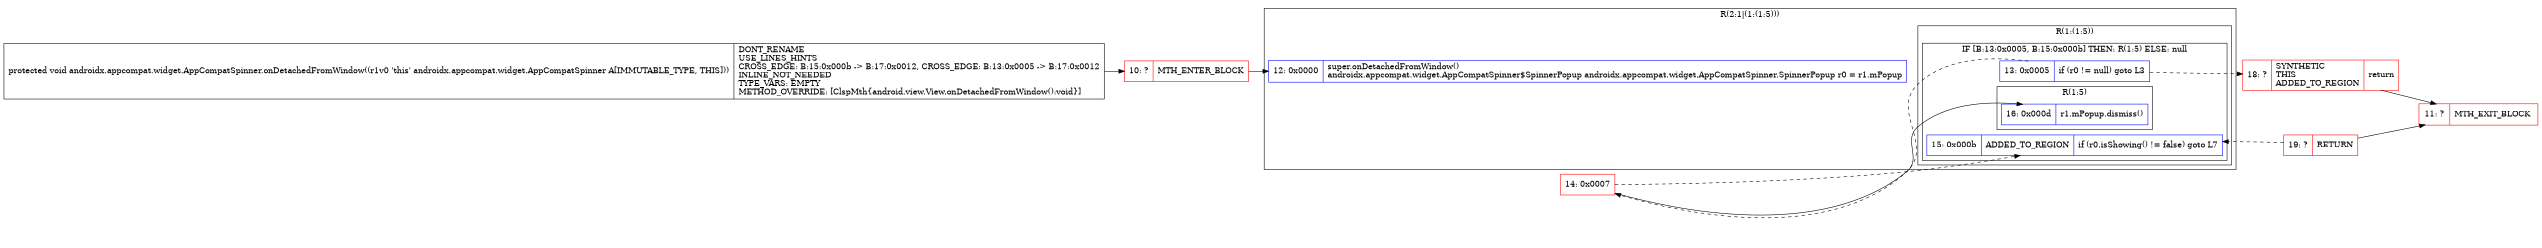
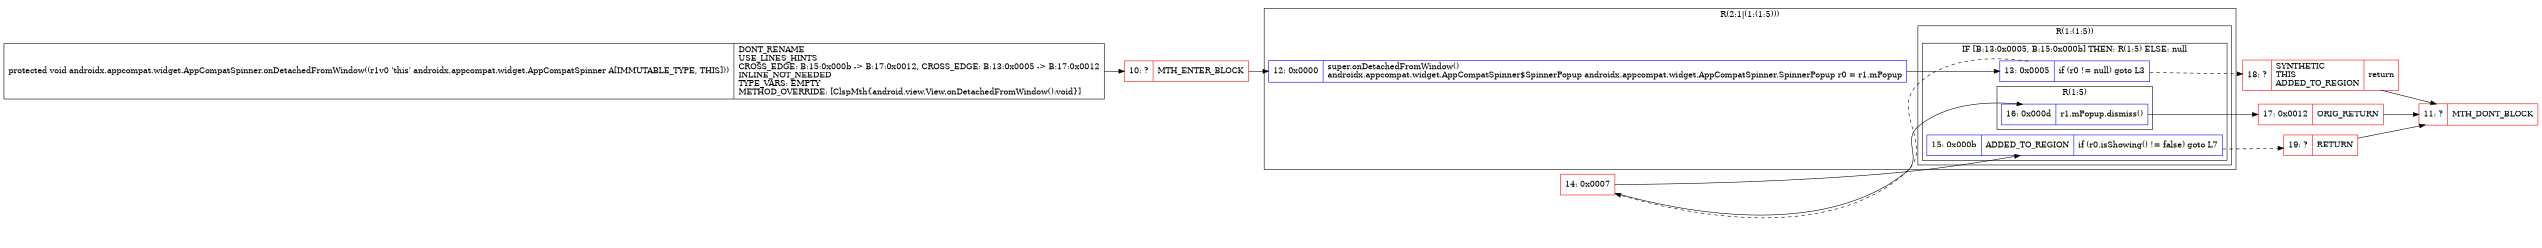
none -> (1950, 71)
none -> (2321, 114)
(2492, 114) -> (2493, 114)
(2256, 142) -> (2250, 149)
(1815, 179) -> (1815, 179)
